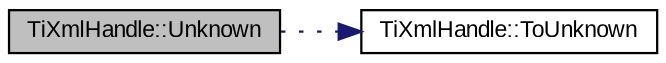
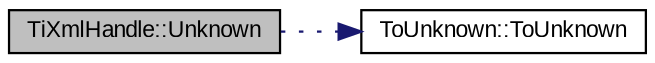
(509, 32) -> (504, 32)
